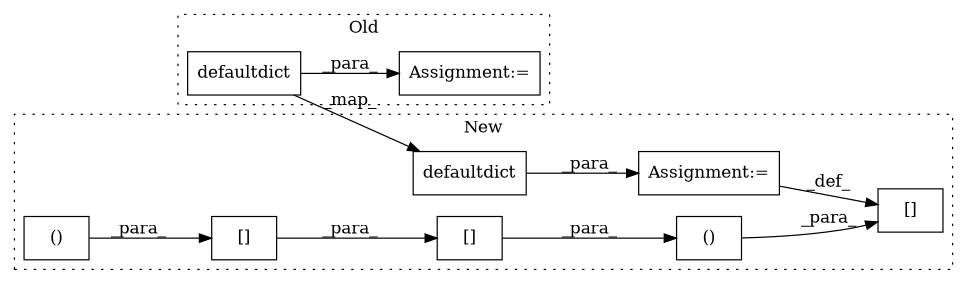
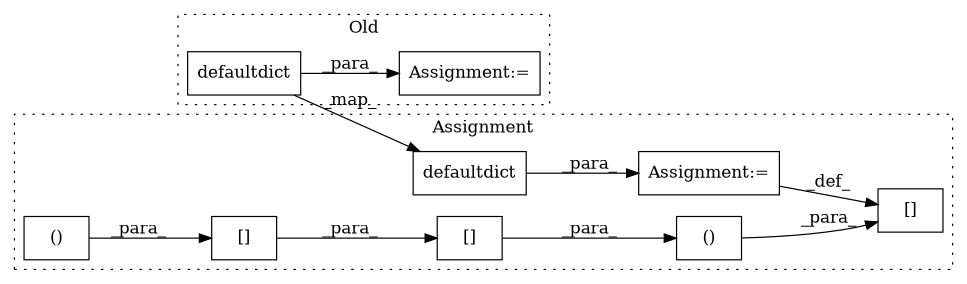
(484, 128) -> (484, 128)
